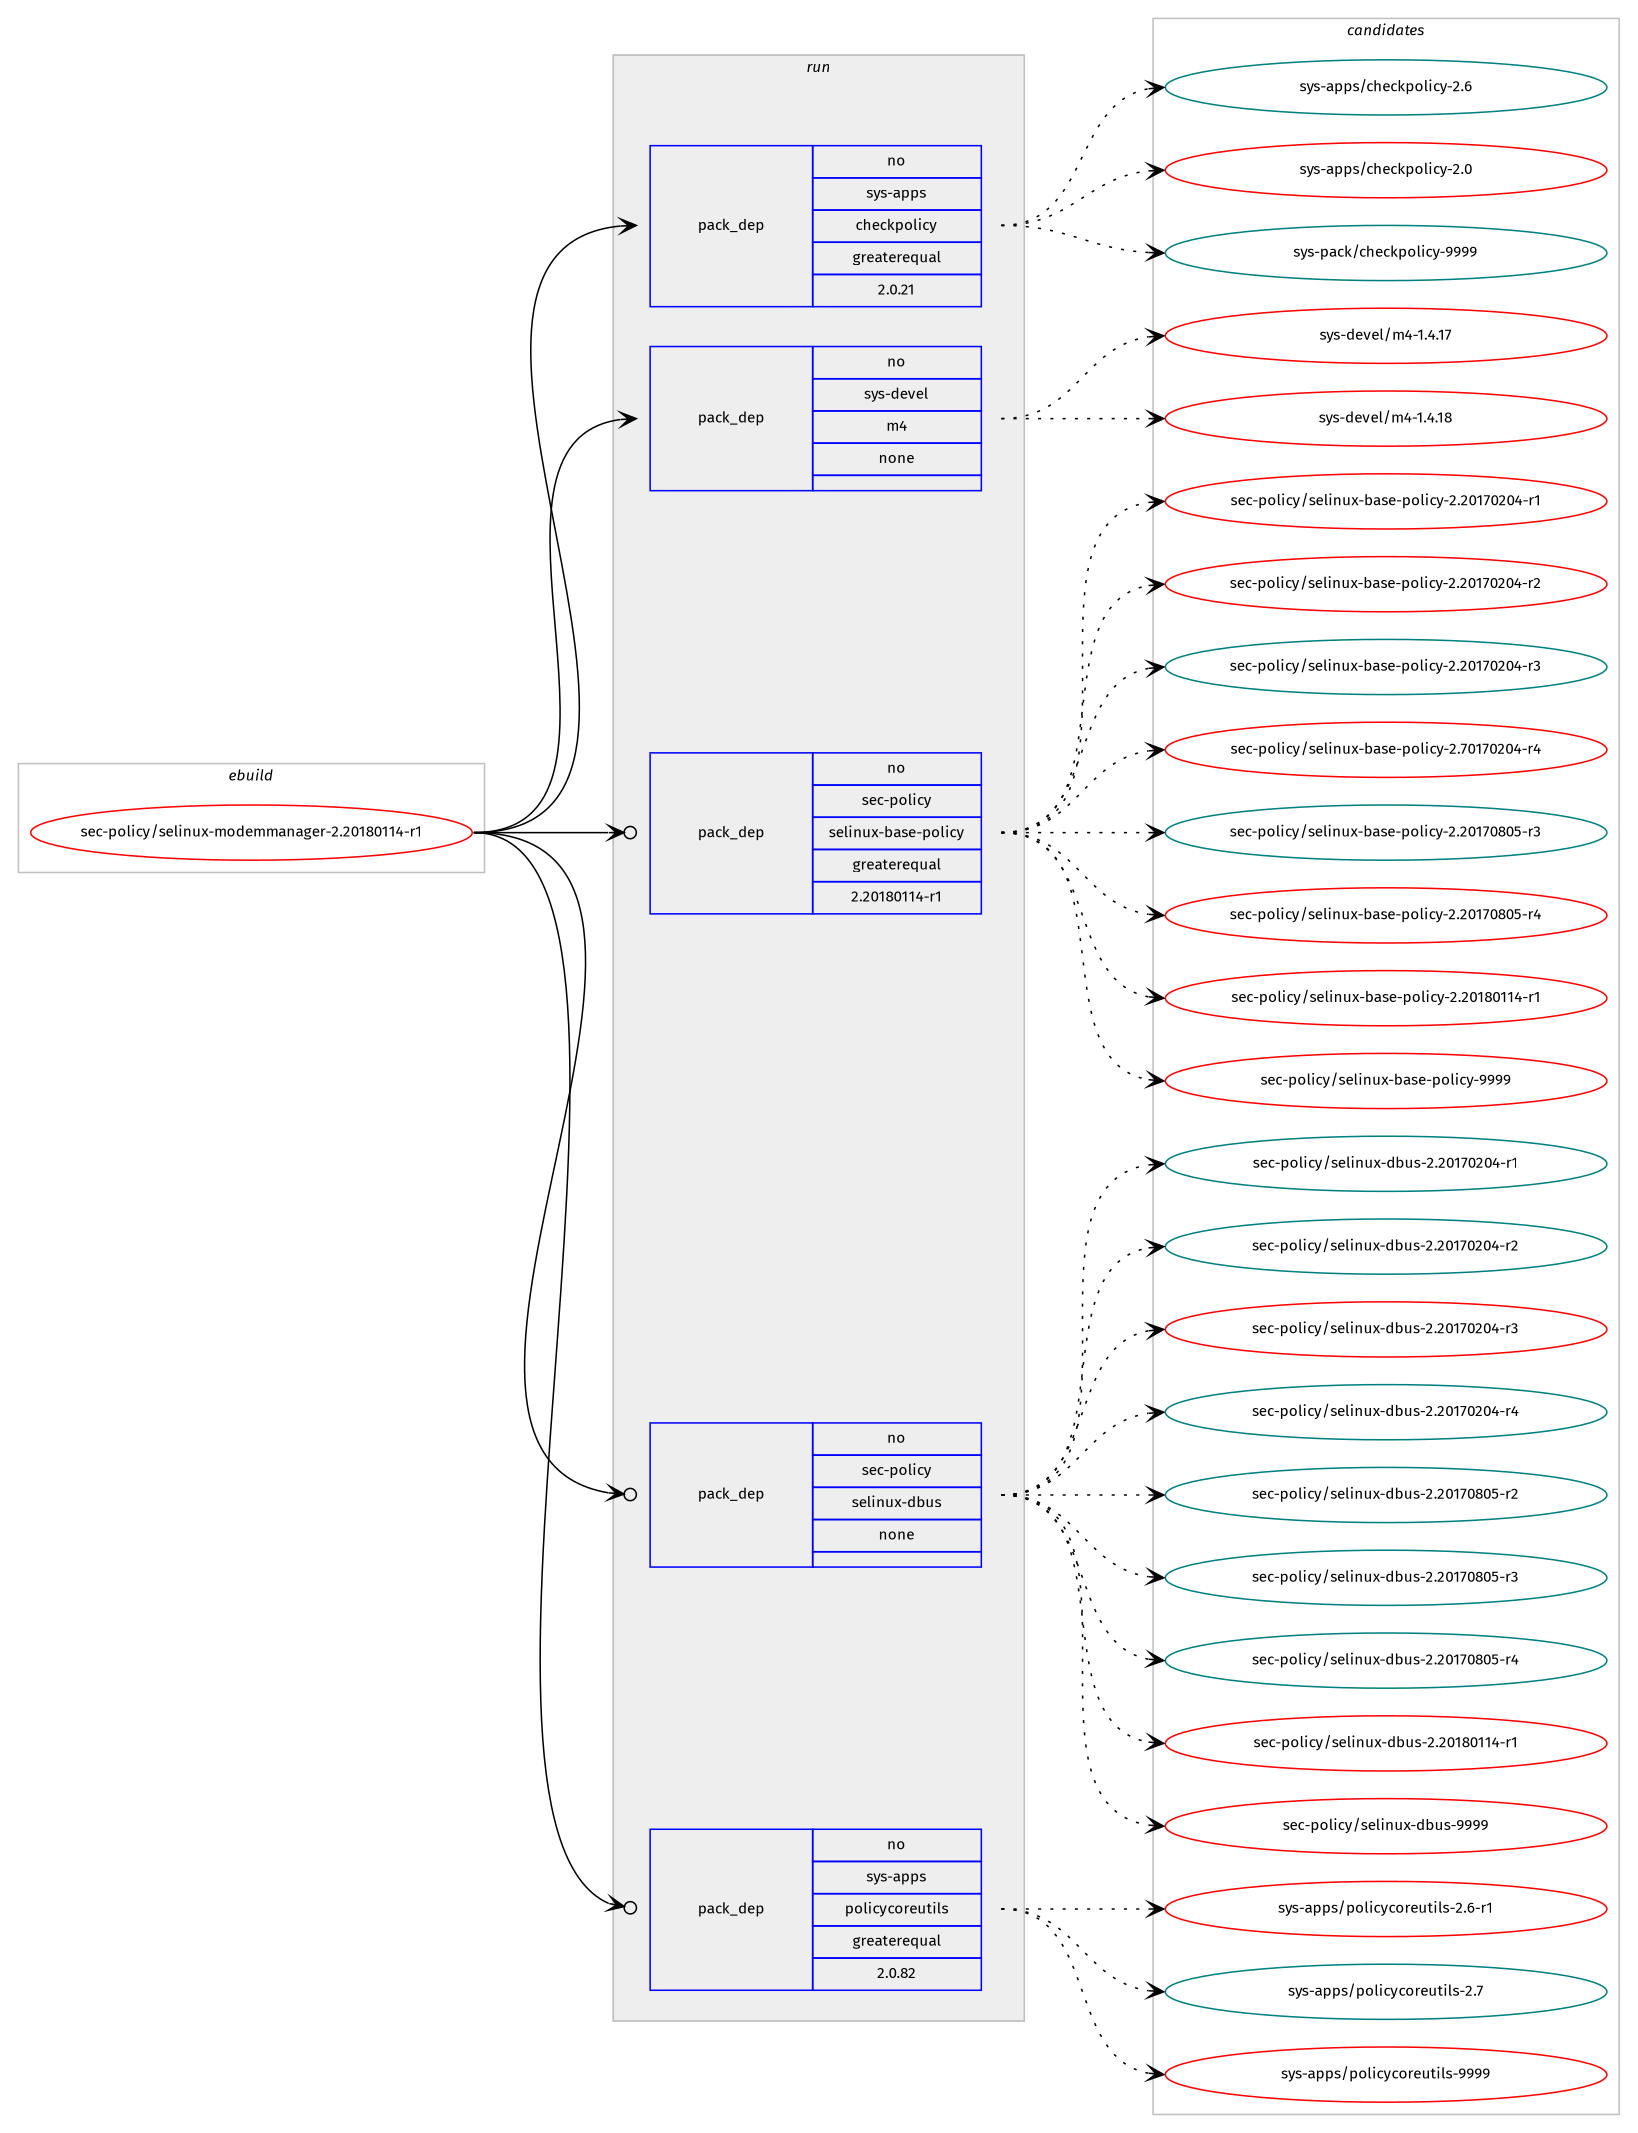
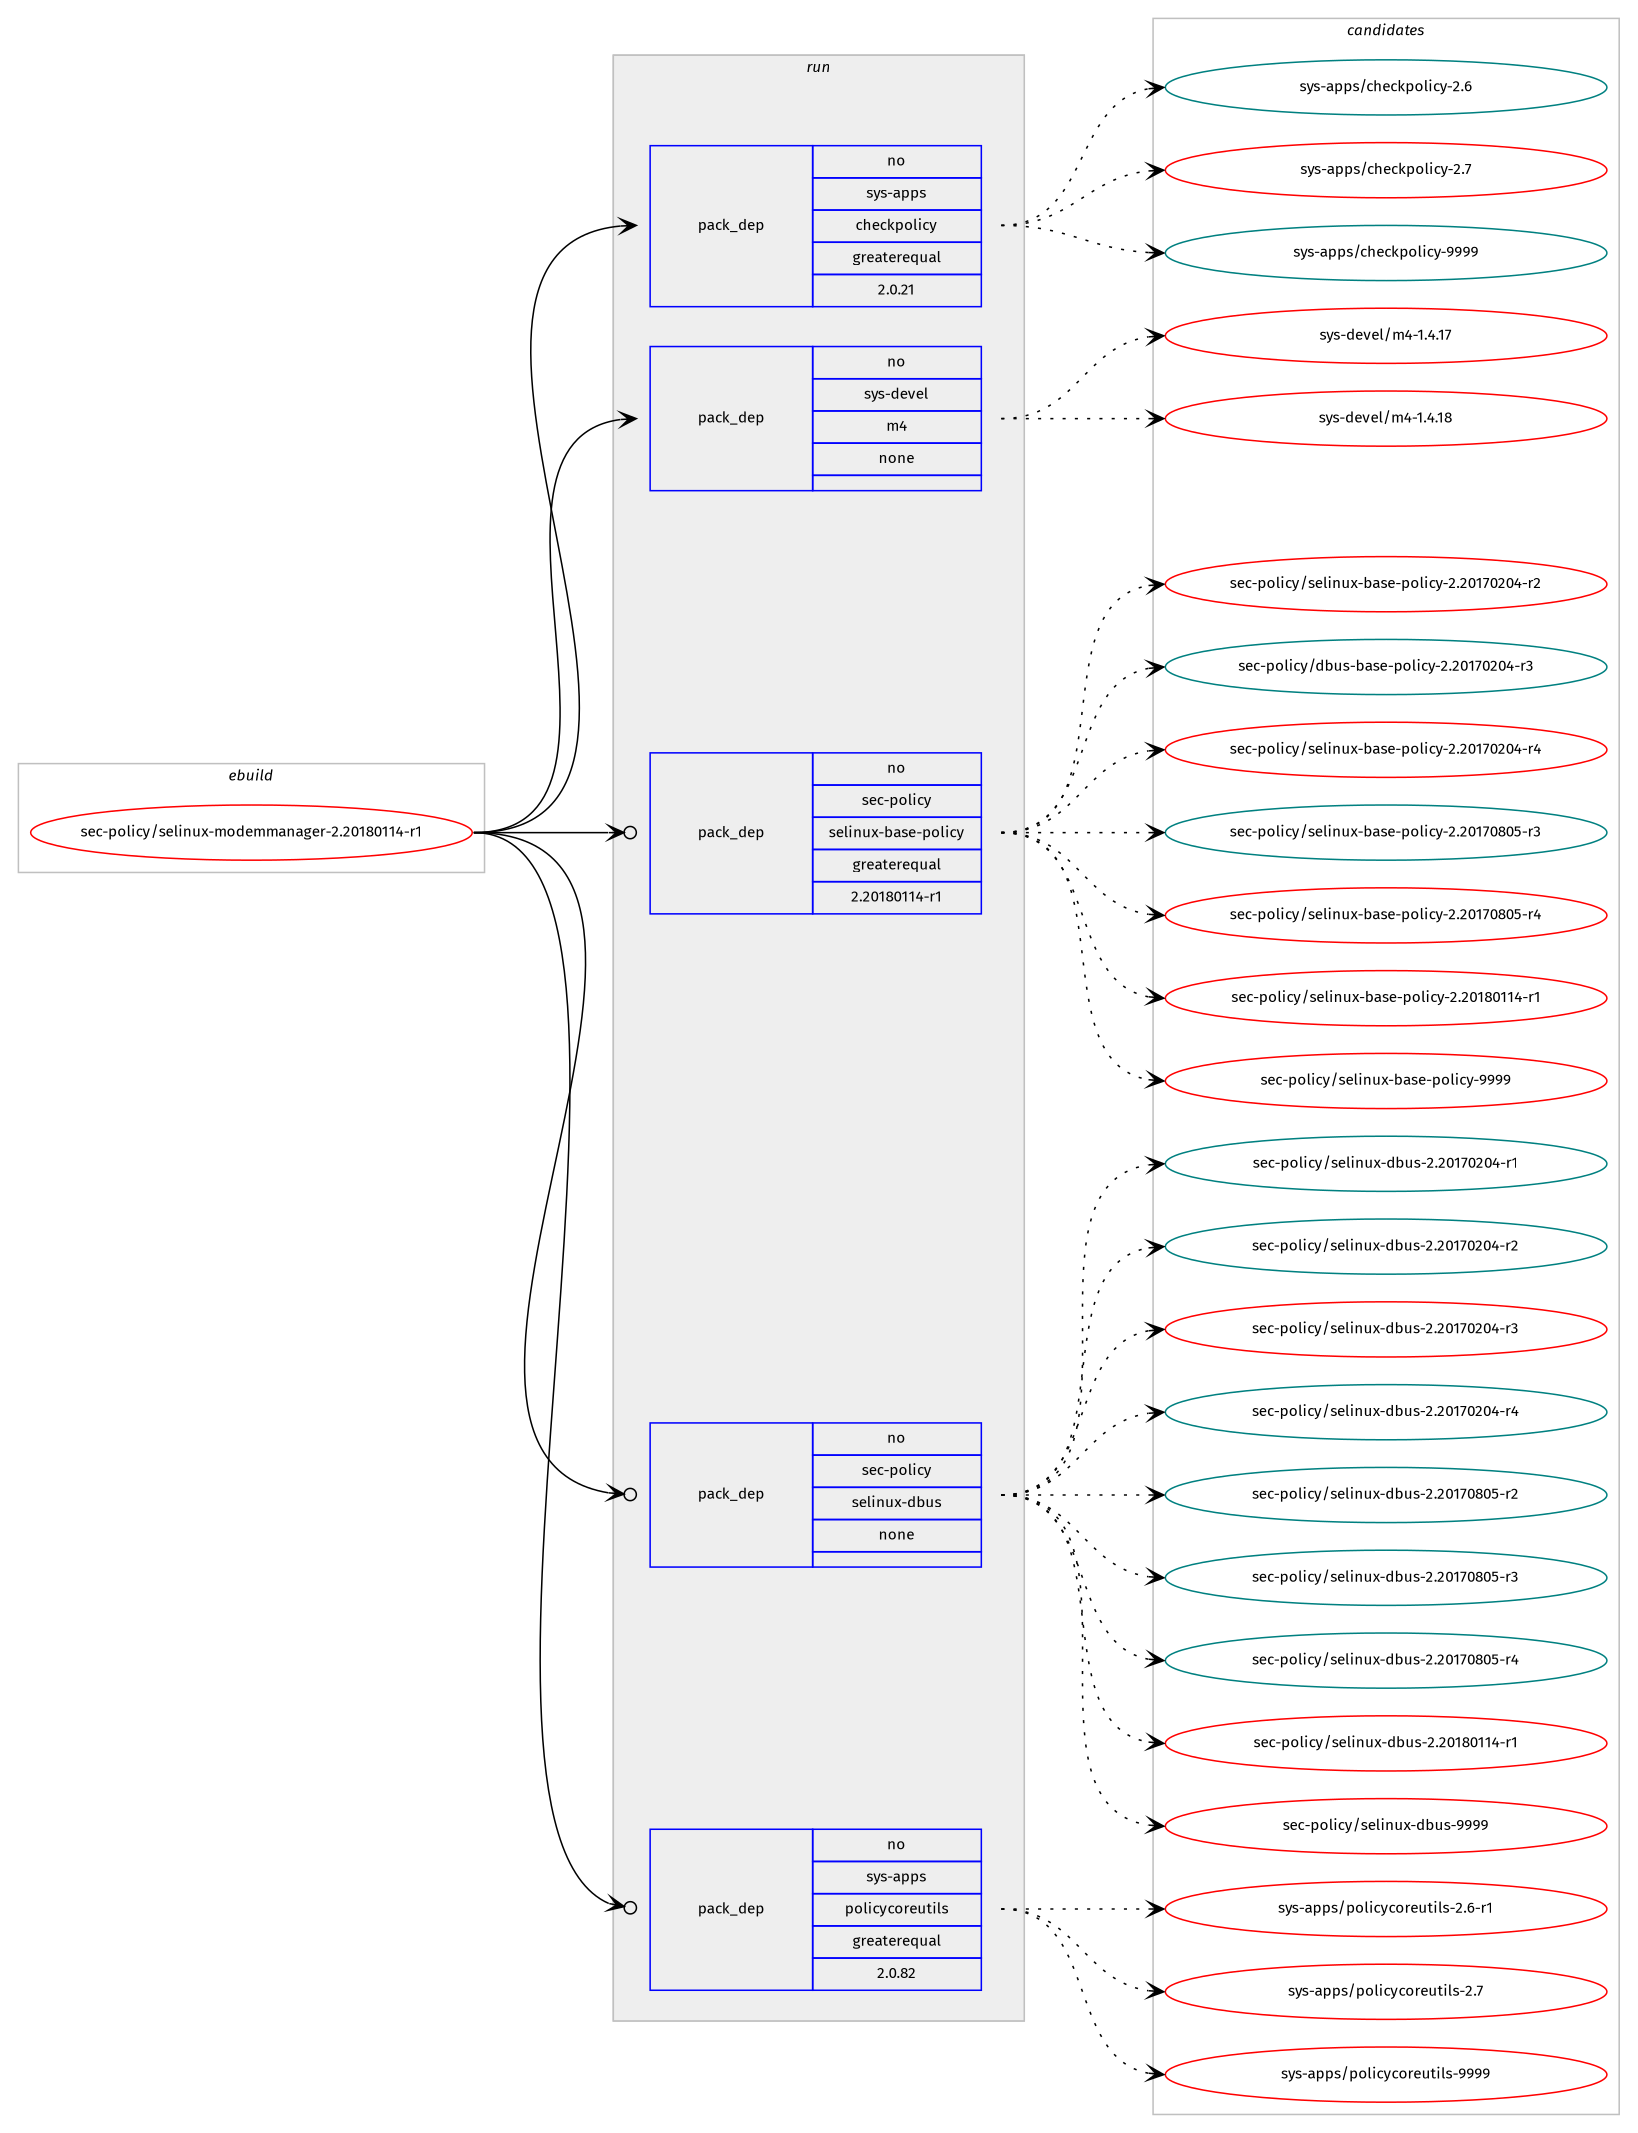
(1386, 170) -> (1386, 170)
(1386, 253) -> (1386, 253)
(1386, 501) -> none
(1386, 667) -> (1386, 667)
(1386, 750) -> (1386, 750)
(1386, 1992) -> (1386, 1992)
